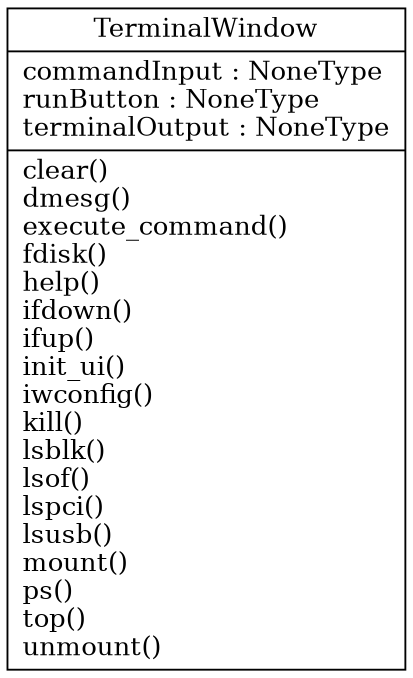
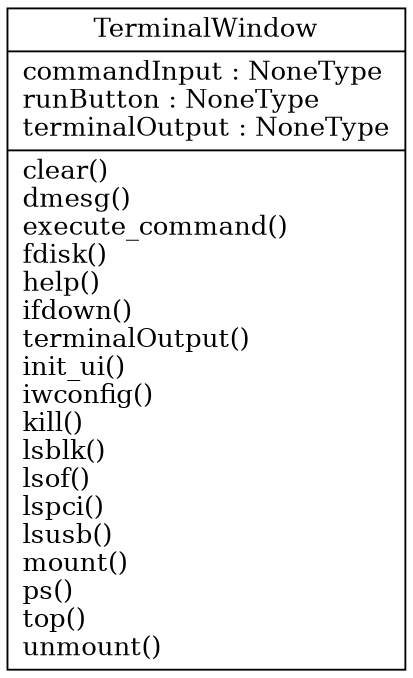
(59, 339) -> (136, 339)
